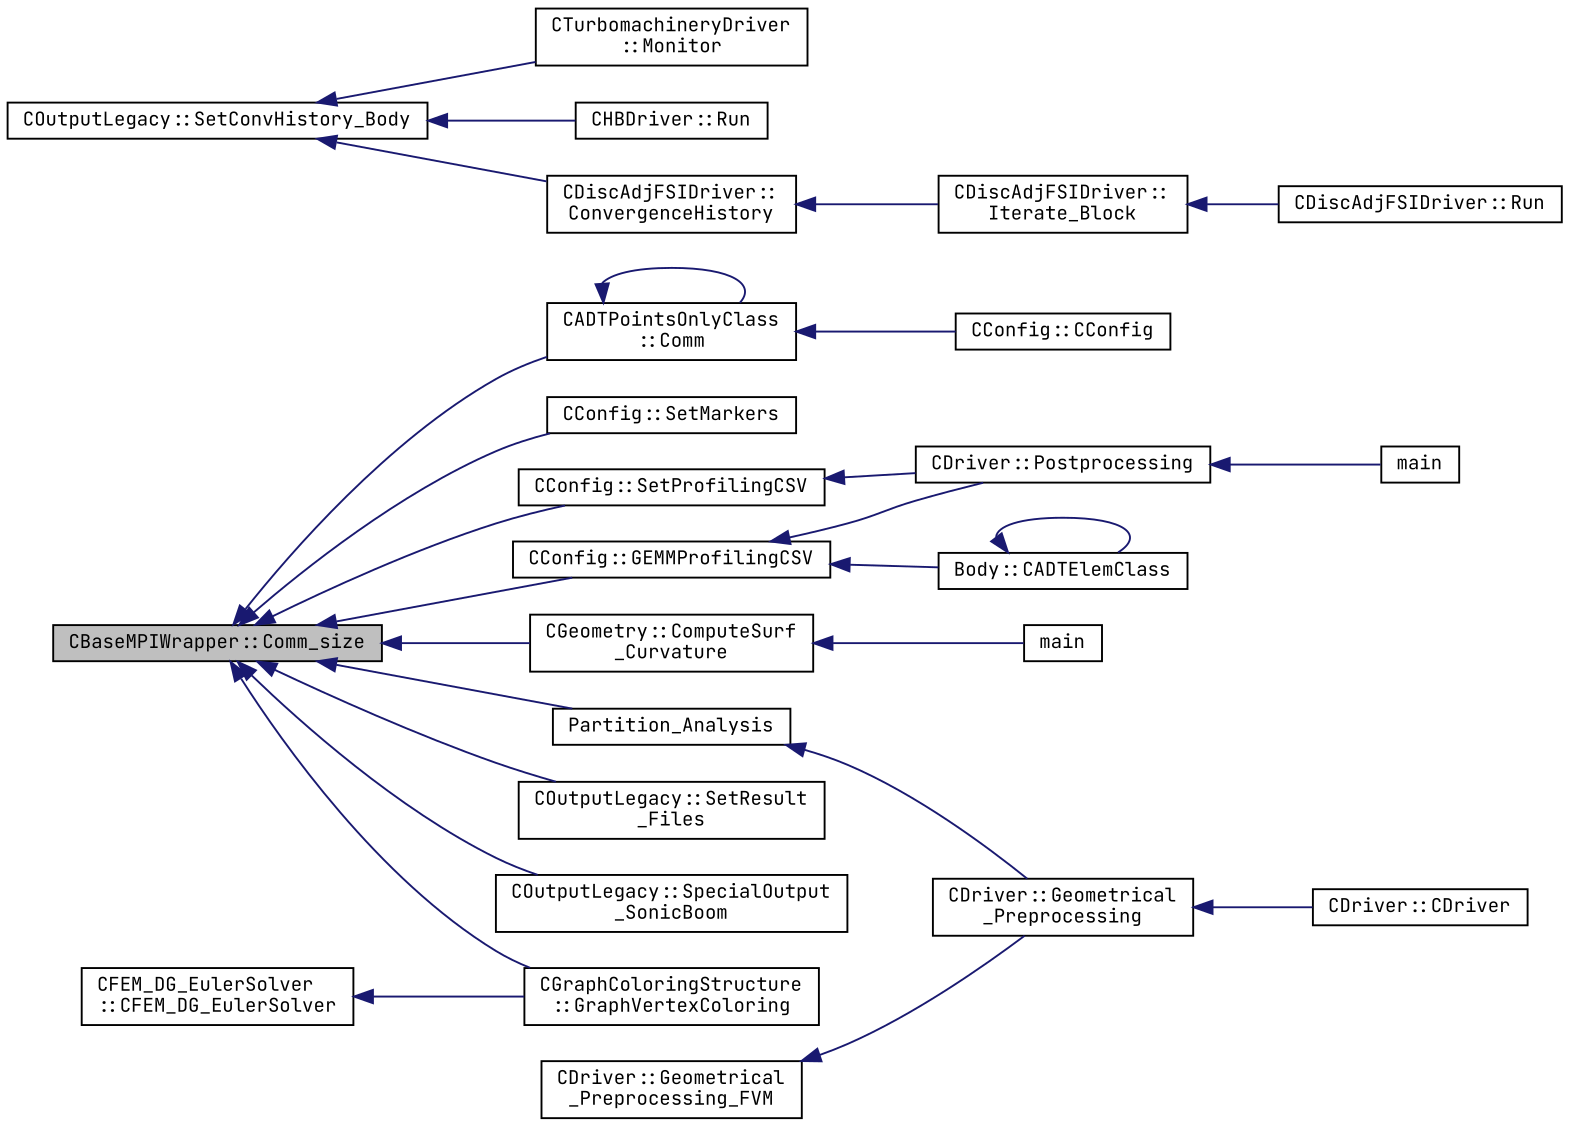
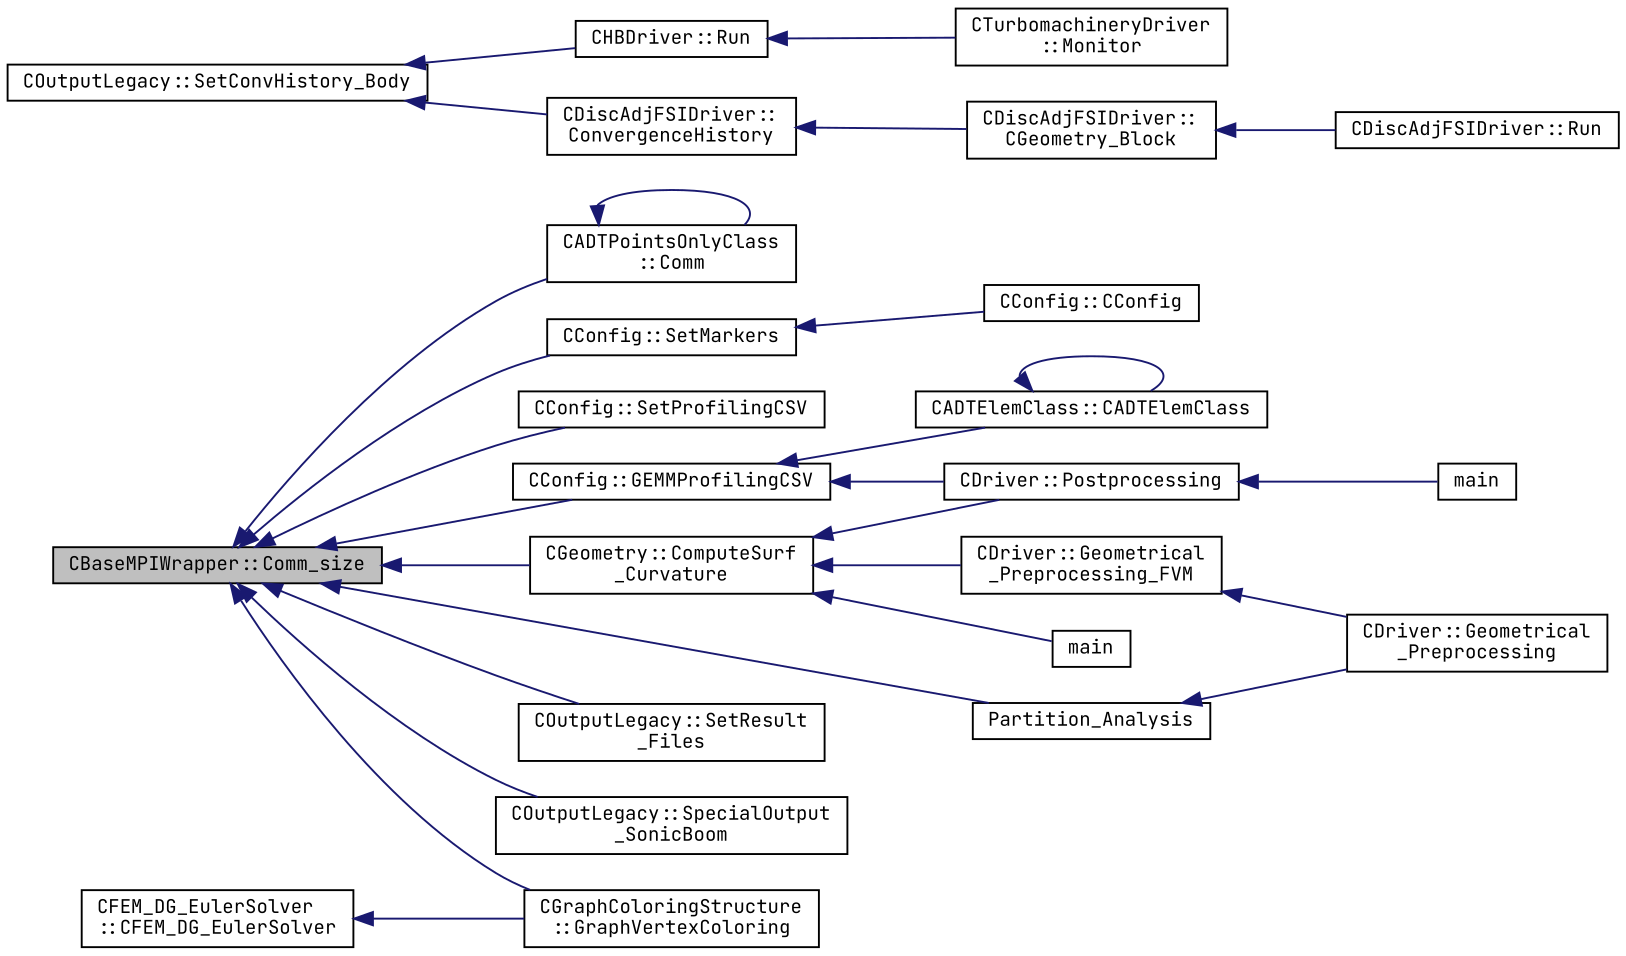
(436, 80) -> (871, 38)
(1063, 204) -> (1092, 130)
(886, 332) -> (900, 319)
(880, 475) -> (916, 517)
none -> (897, 565)
(1063, 571) -> (1092, 409)
(1420, 907) -> none
